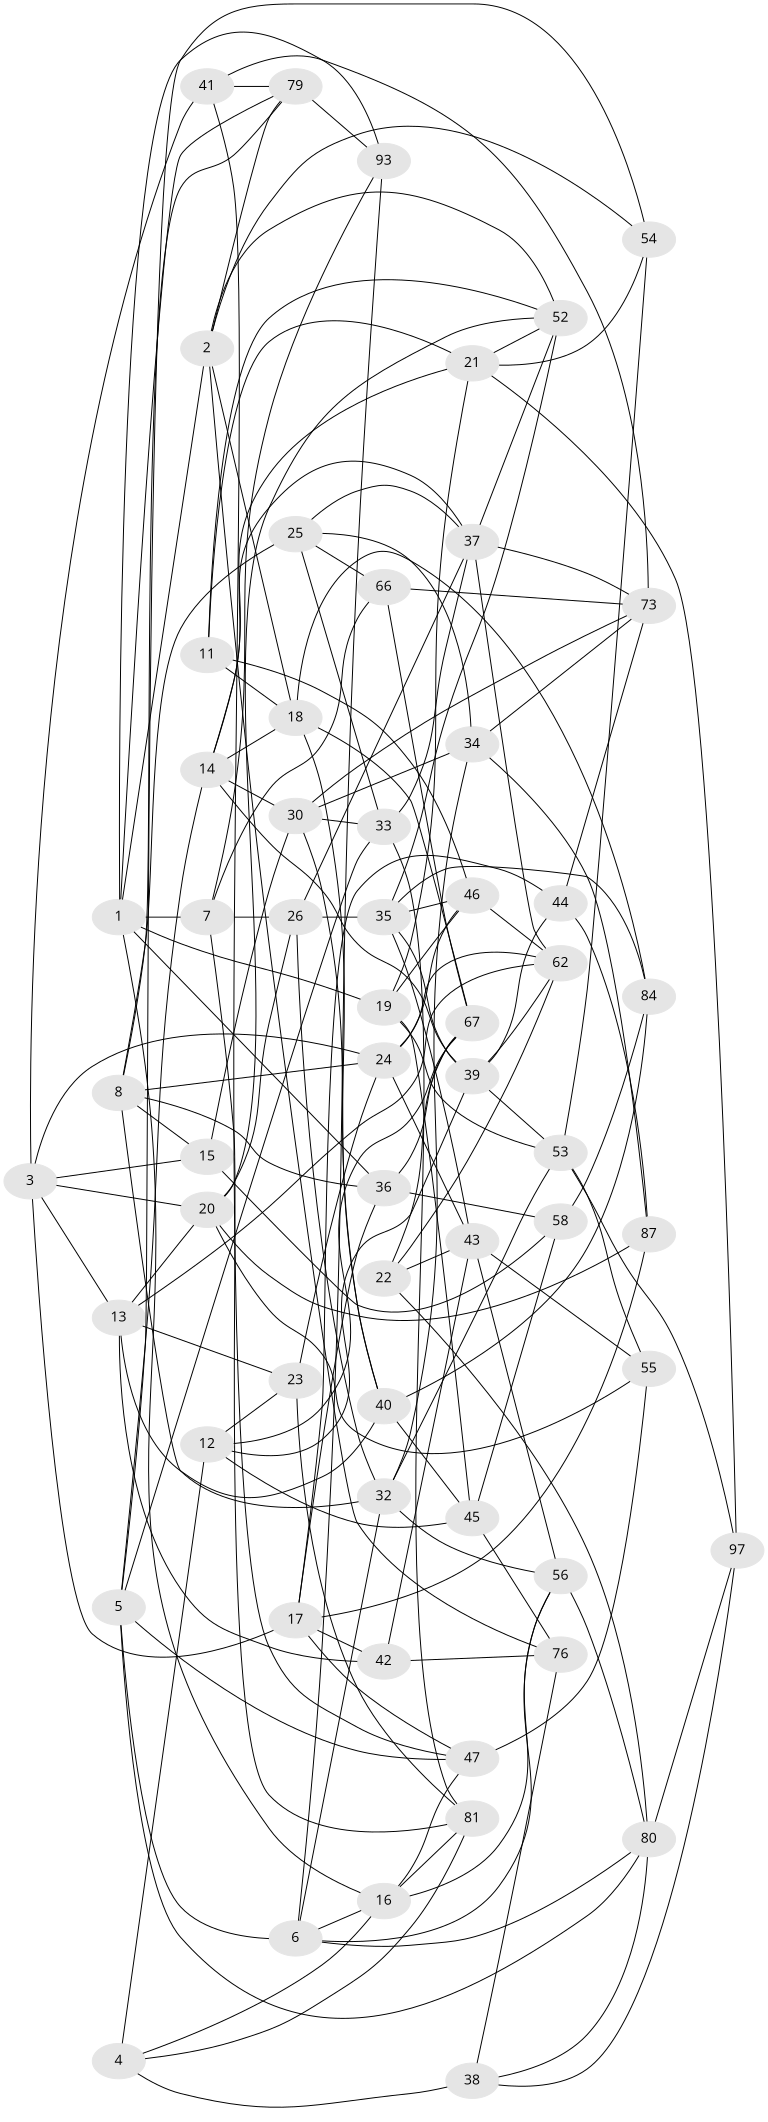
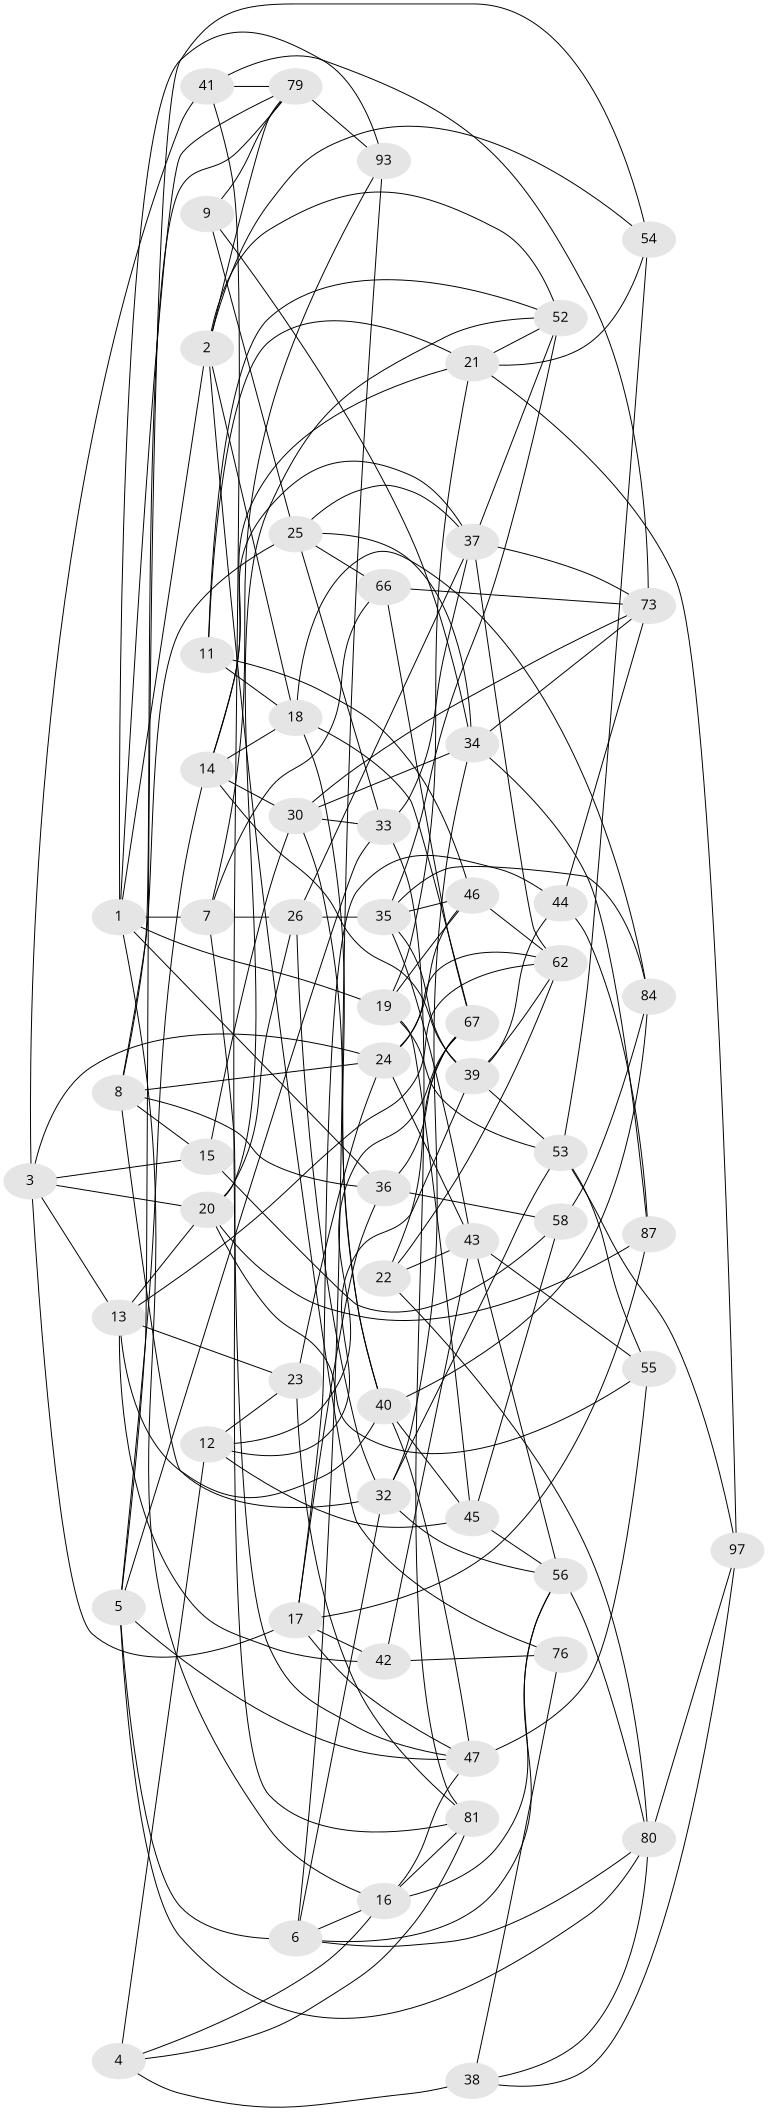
none -> (207, 214)
none -> (437, 1572)
(517, 1586) -> (517, 1547)
